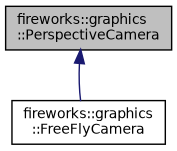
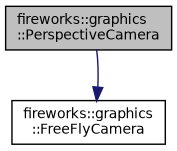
(79, 82) -> (98, 68)
